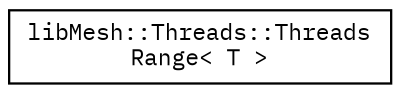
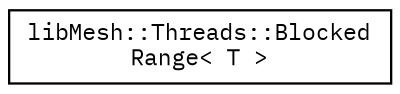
(200, 47) -> (200, 47)
